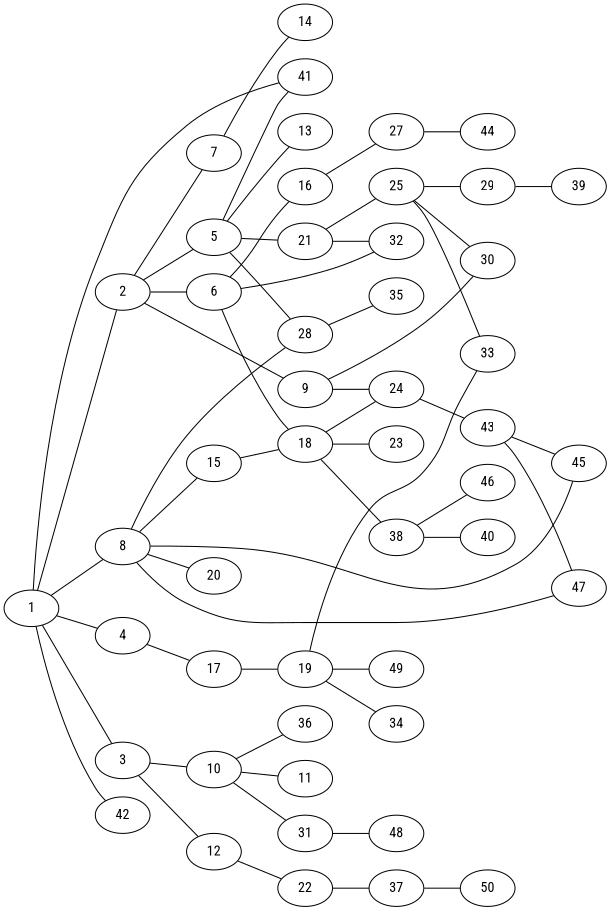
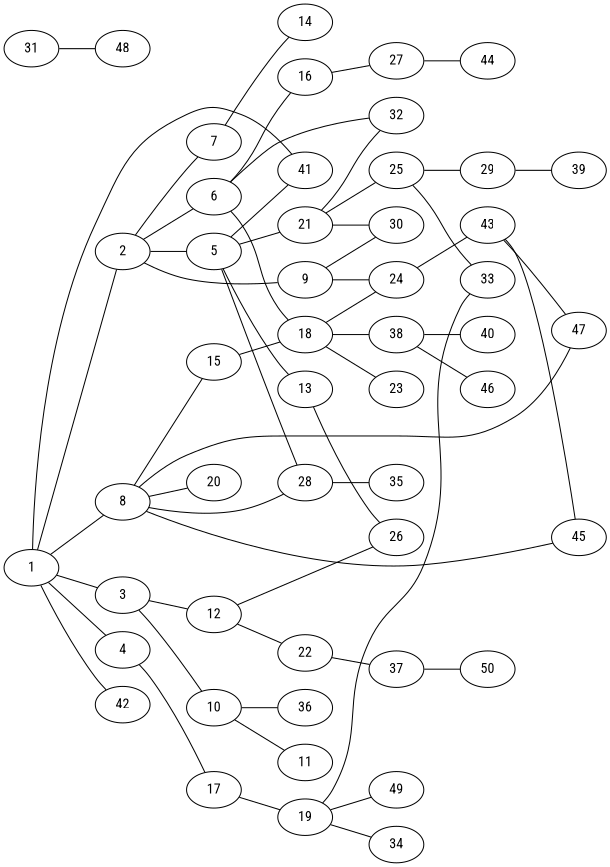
(442, 223) -> (351, 225)
none -> (396, 537)
(260, 801) -> none
